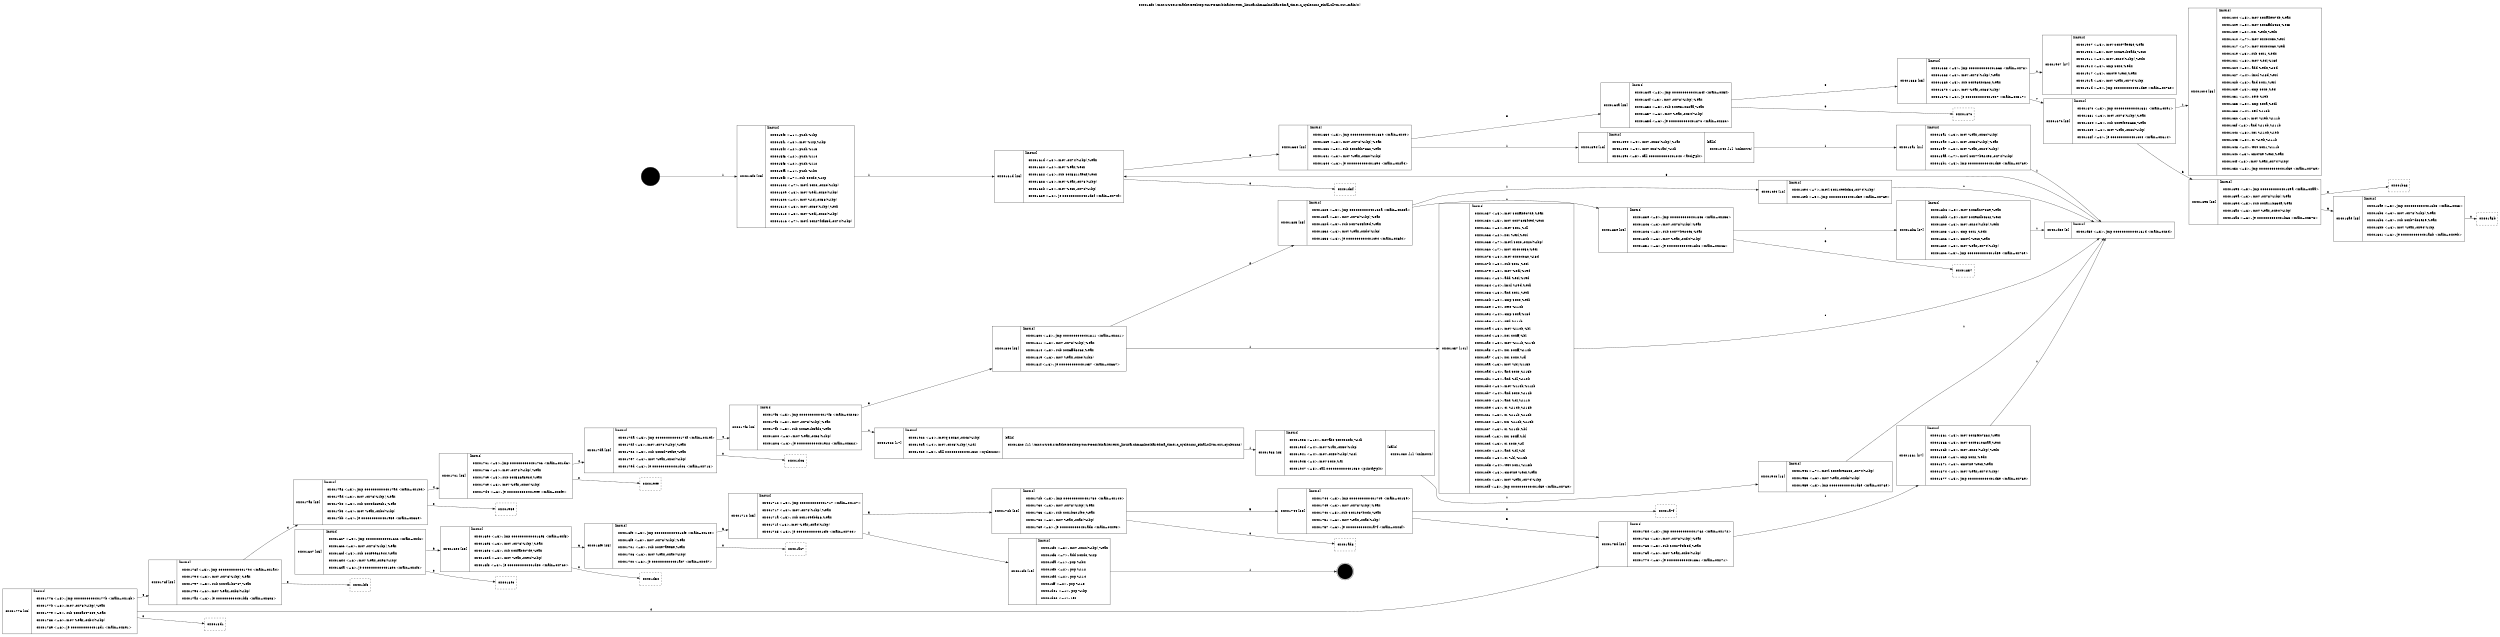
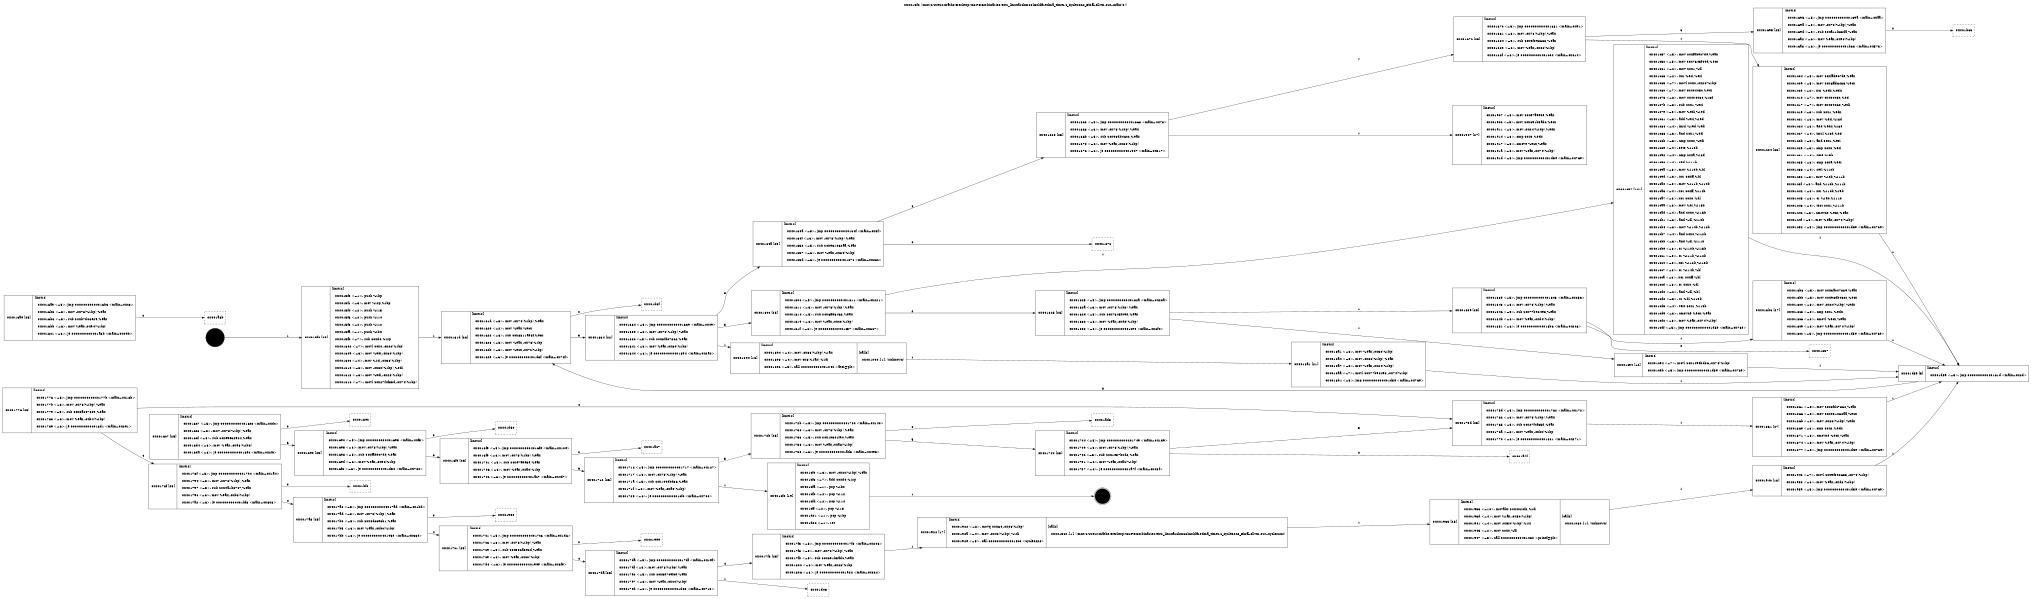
(2326, 210) -> none
none -> (1920, 298)
(926, 389) -> (733, 326)
(723, 454) -> (725, 579)
(215, 624) -> none
